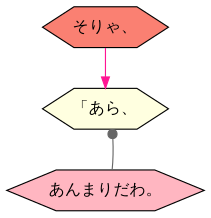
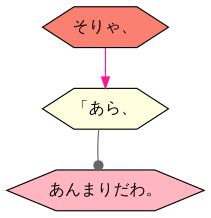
(113, 154) -> (98, 145)
